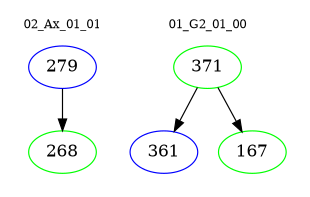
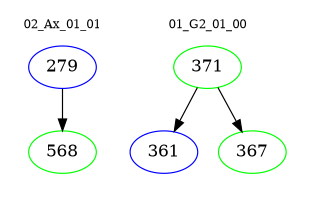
(62, 152) -> (62, 152)
(252, 152) -> (252, 152)
